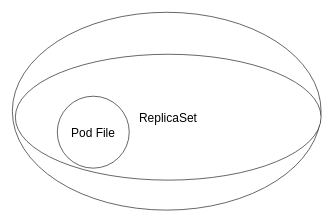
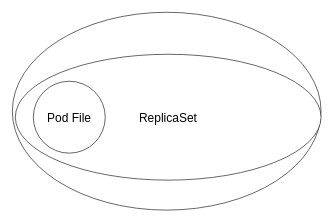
(93, 132) -> (69, 117)
